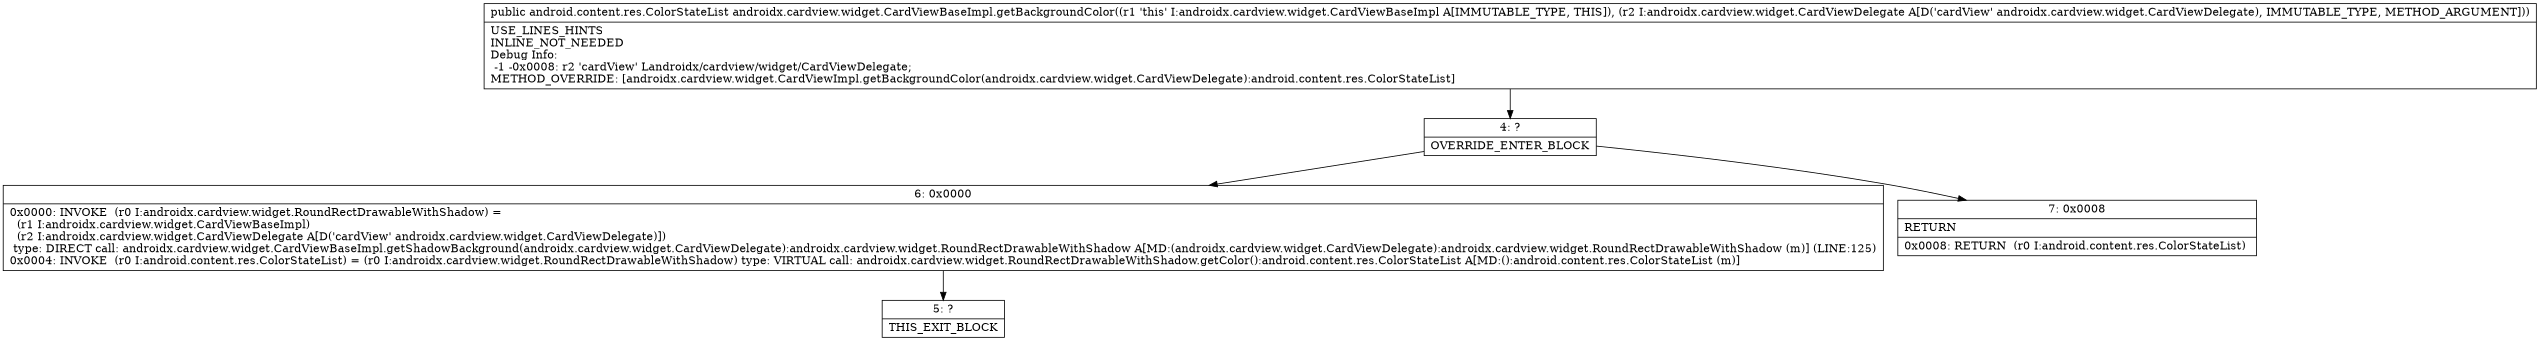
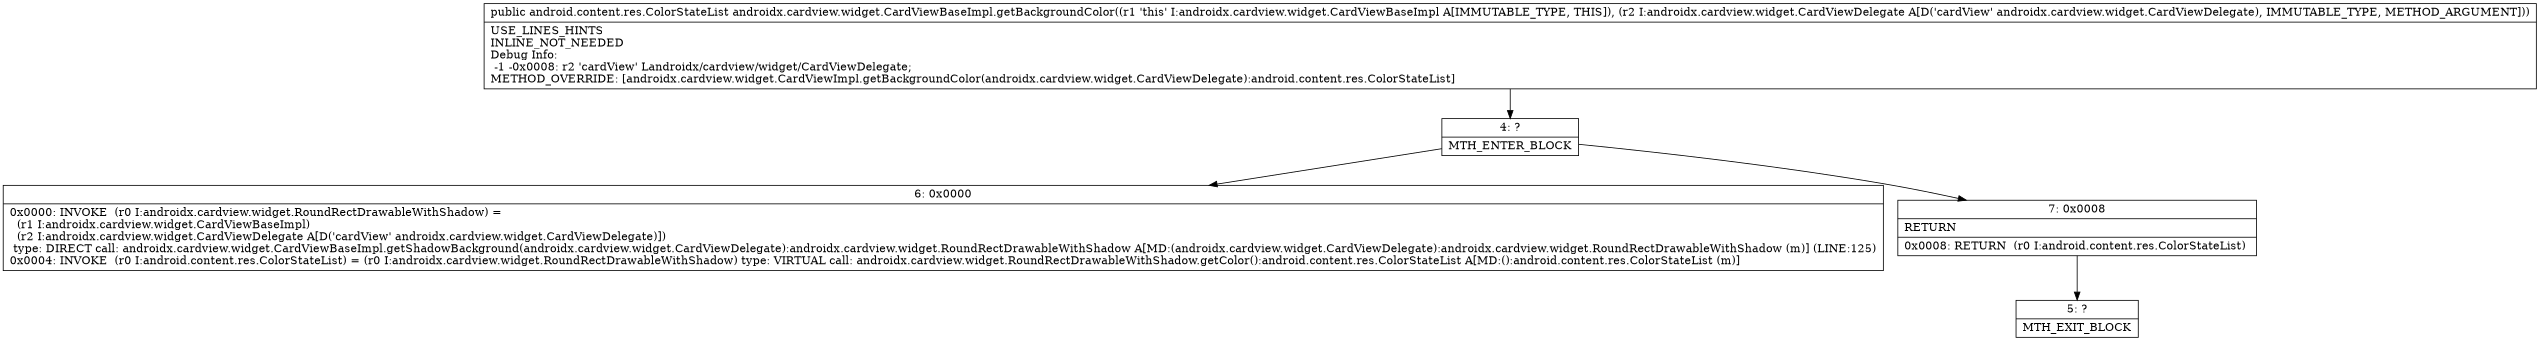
(1510, 146) -> (1510, 146)
(943, 282) -> (2077, 274)
(943, 328) -> (2077, 328)
